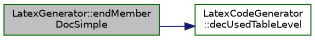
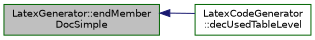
(172, 26) -> (182, 13)
